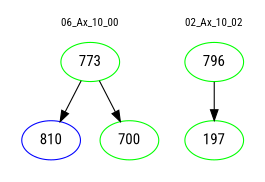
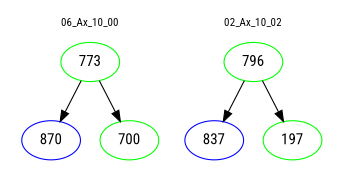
(51, 140) -> (51, 140)
none -> (214, 140)
